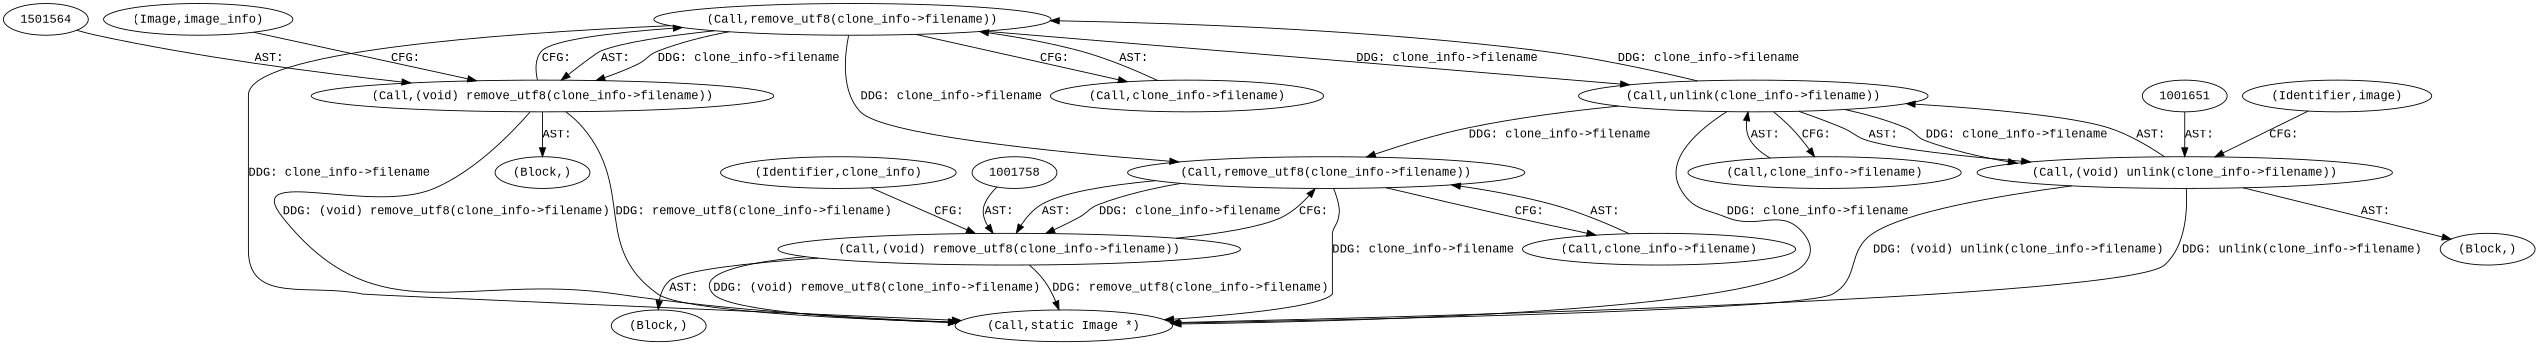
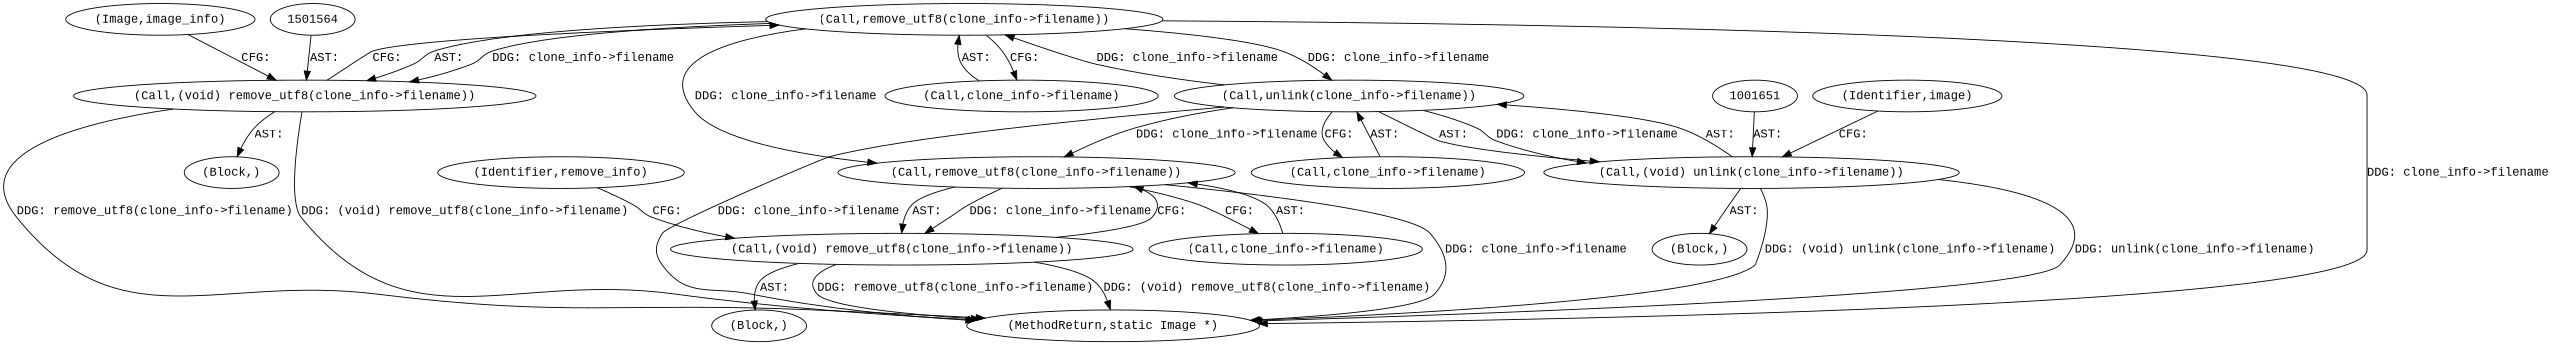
(838, 173) -> (561, 173)
(1014, 173) -> none
(1064, 326) -> (1113, 326)
